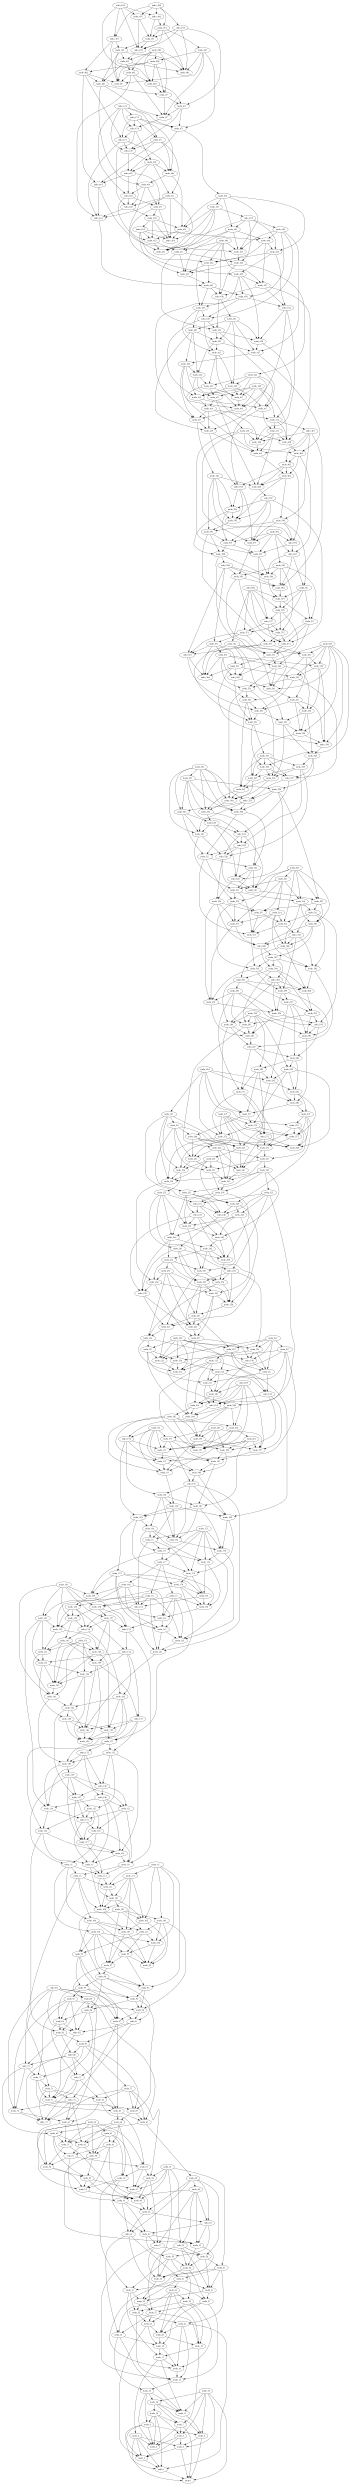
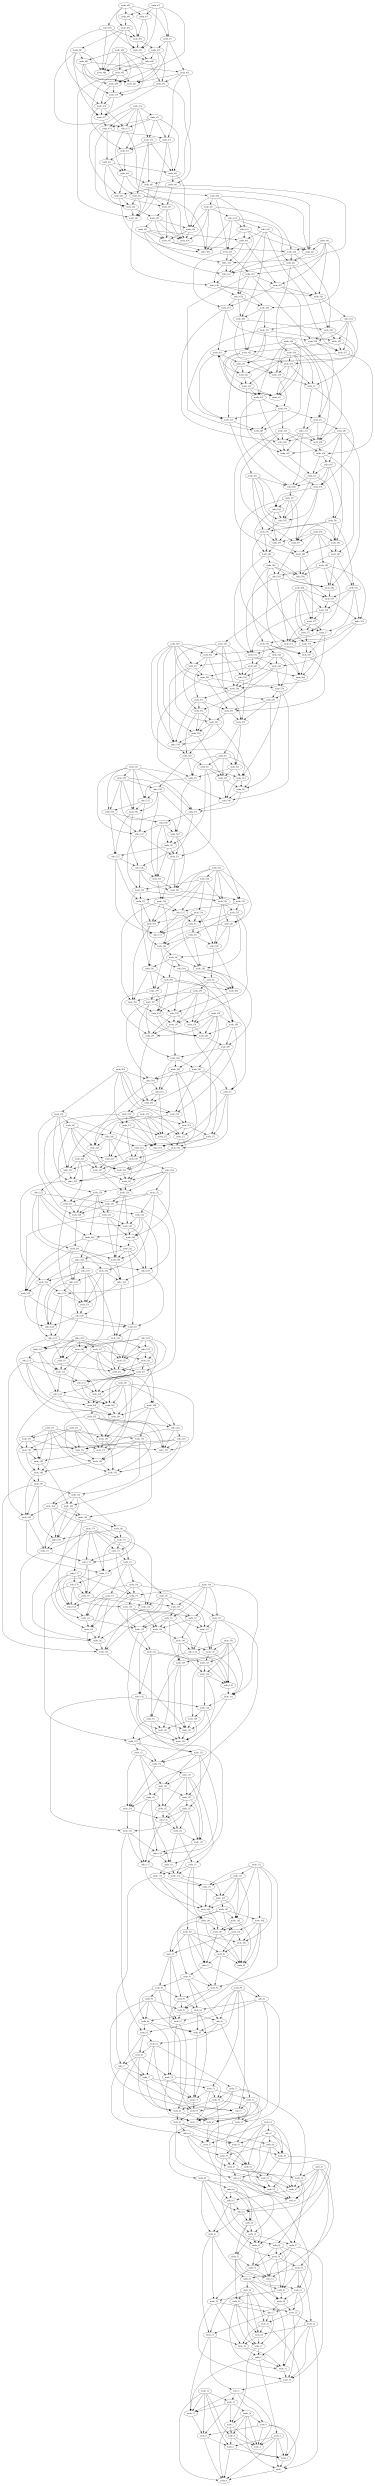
(192, 401) -> (227, 357)
(251, 1152) -> none
